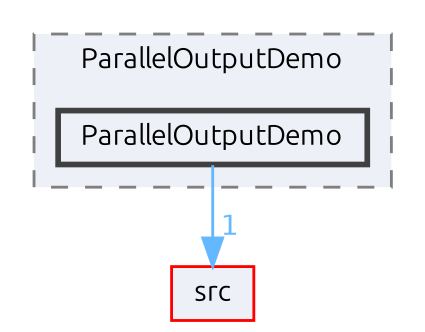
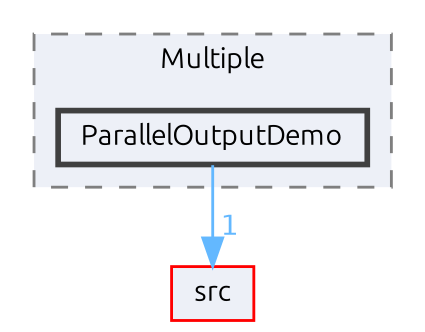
(213, 61) -> (213, 61)
